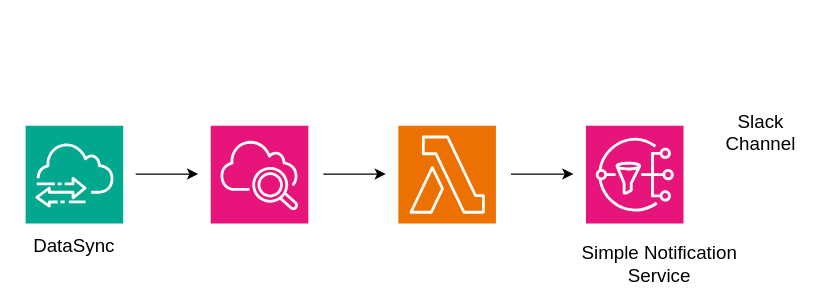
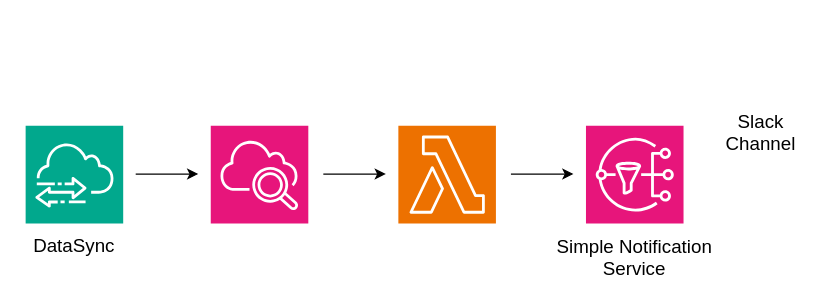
(659, 263) -> (634, 257)
